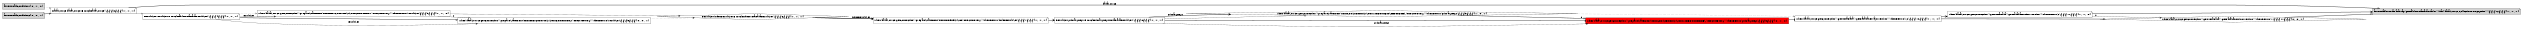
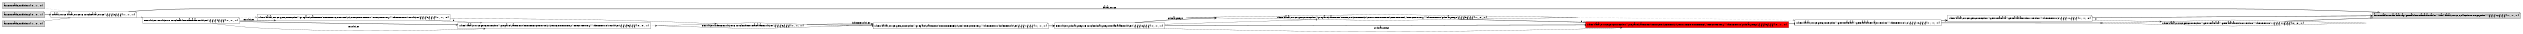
none -> (24, 24)
